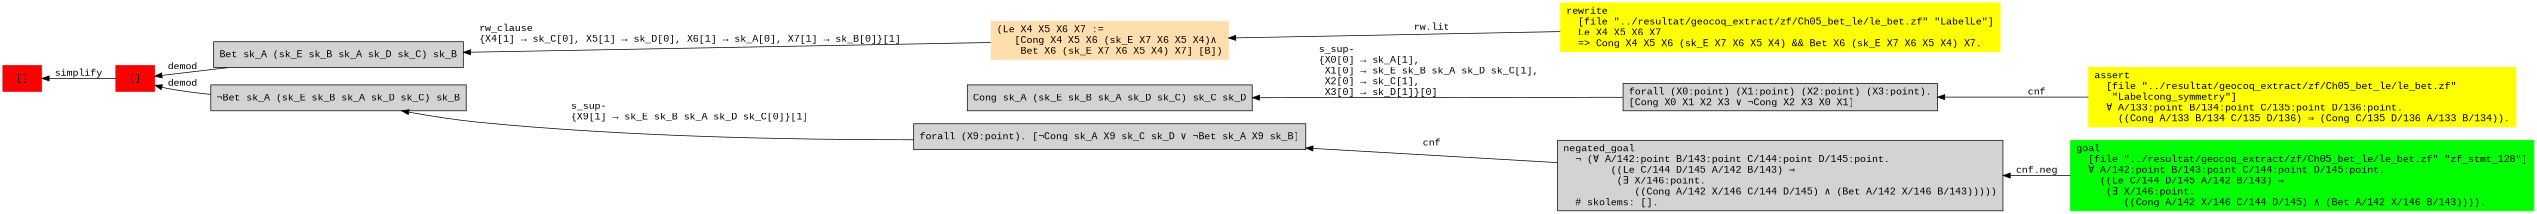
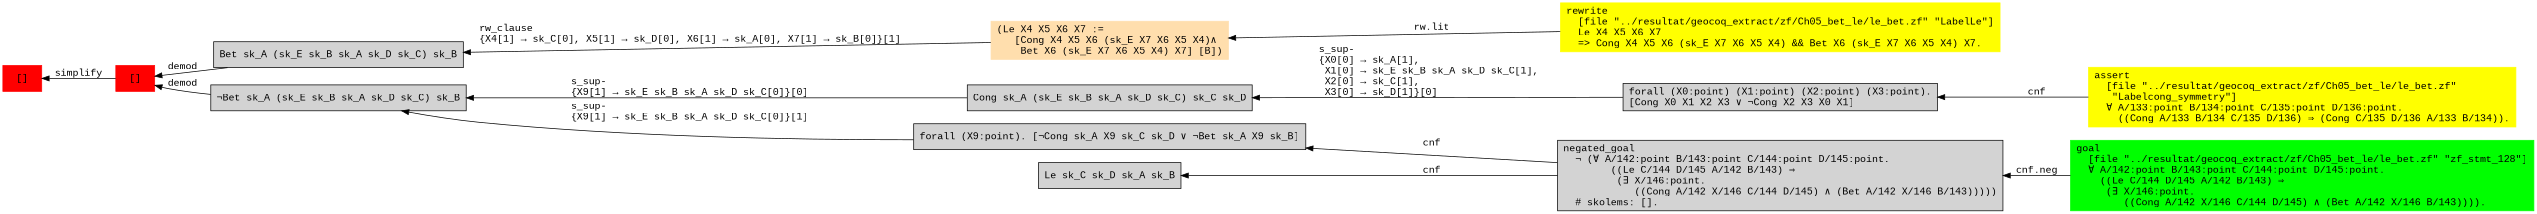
none -> (720, 98)
none -> (1110, 176)
